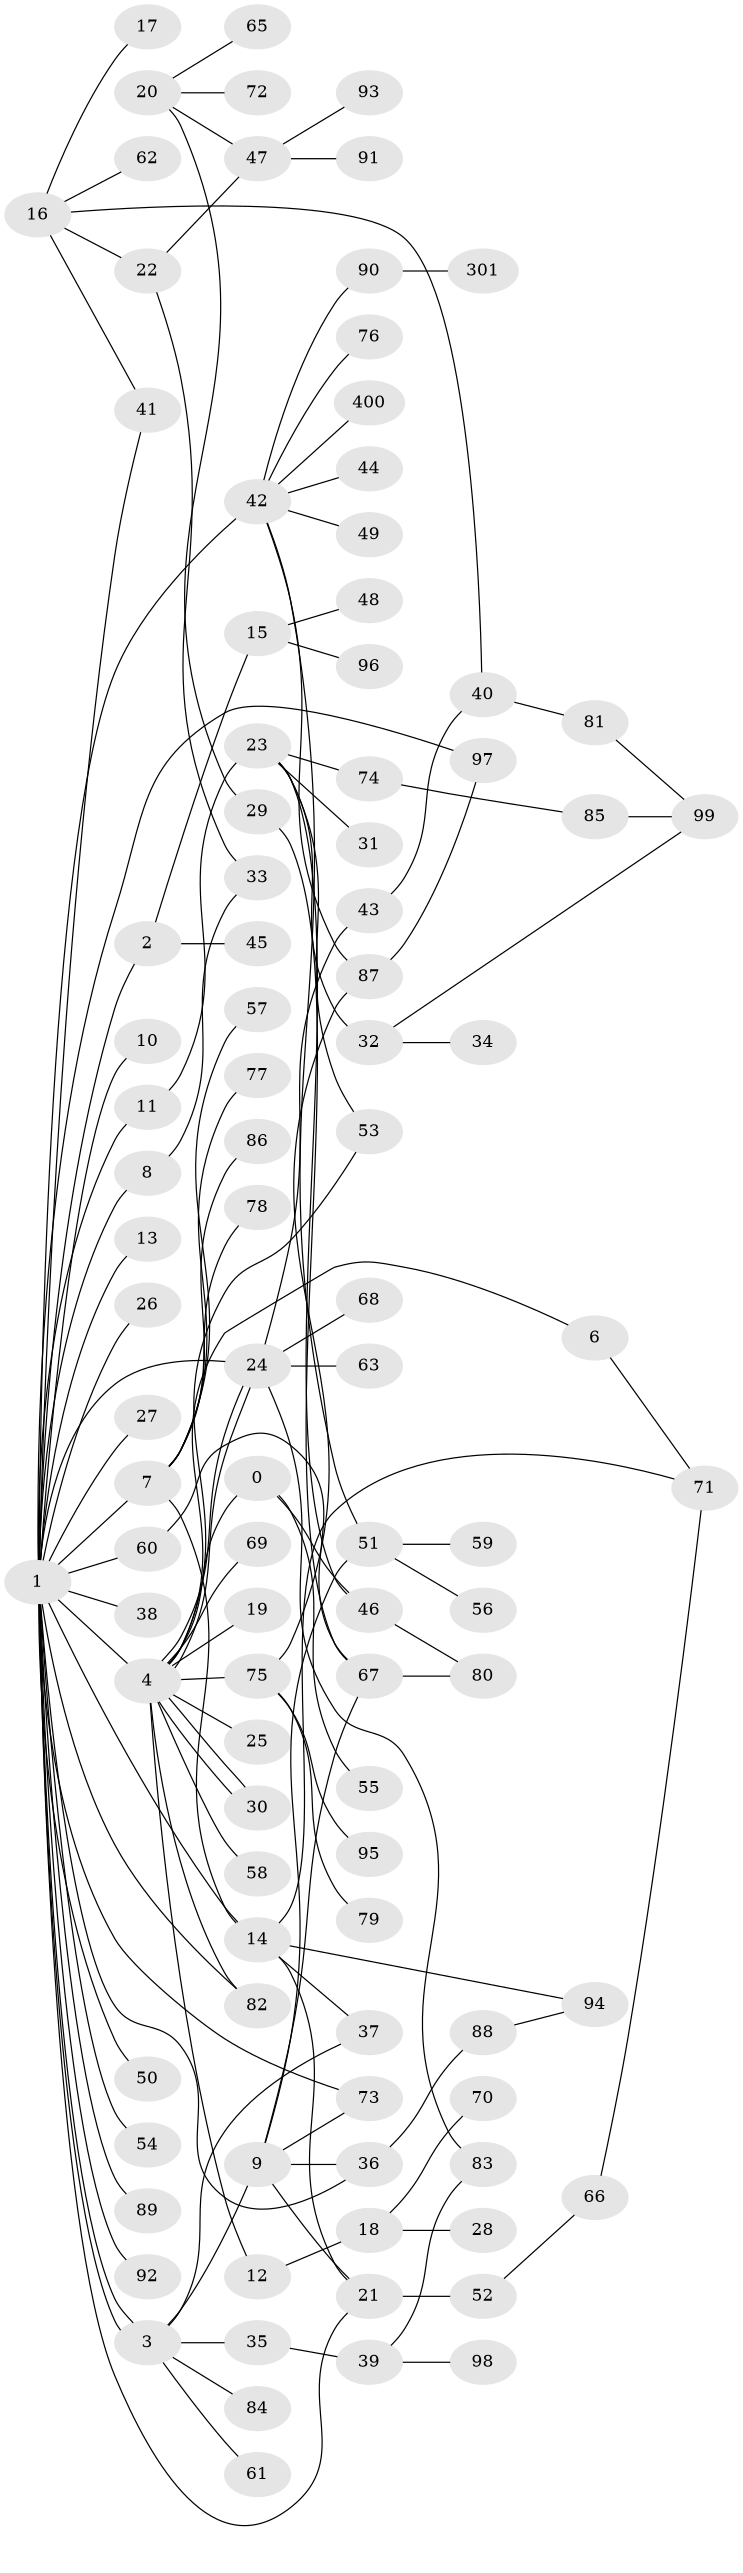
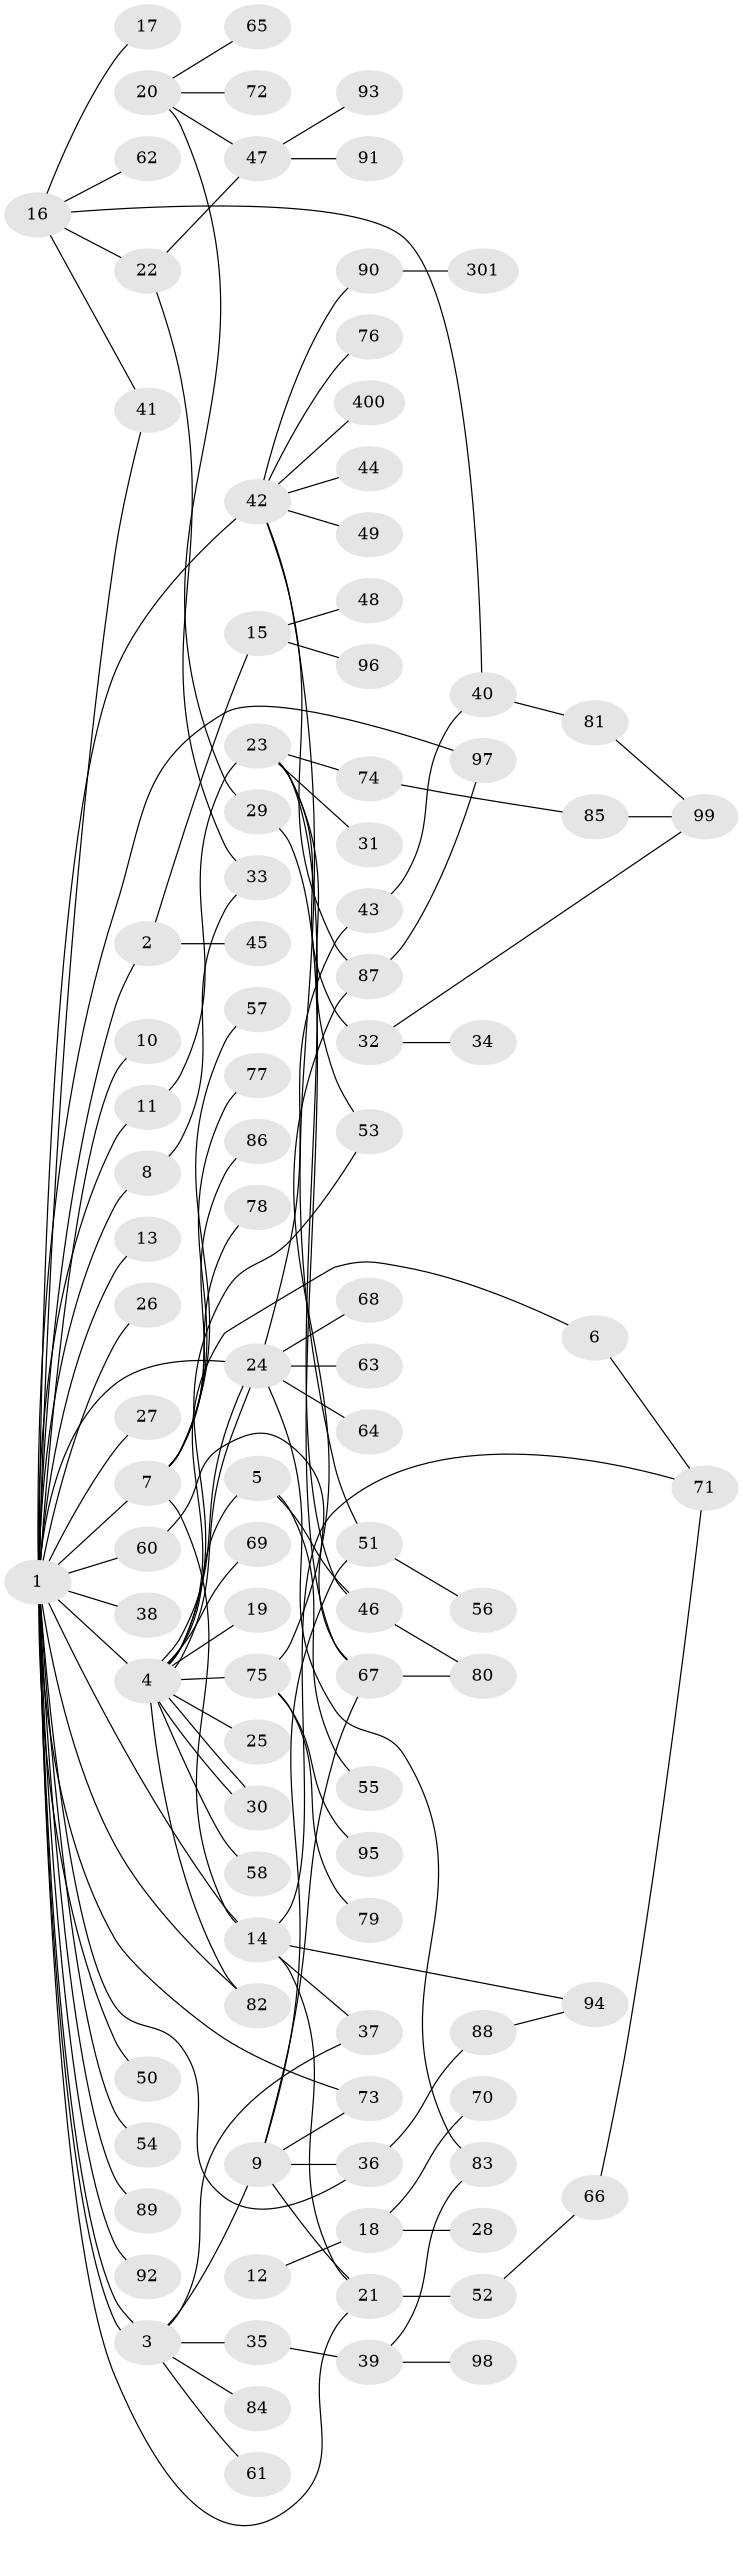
none -> (369, 1432)
(258, 1478) -> (258, 1478)
(483, 1544) -> none
(181, 1983) -> none
